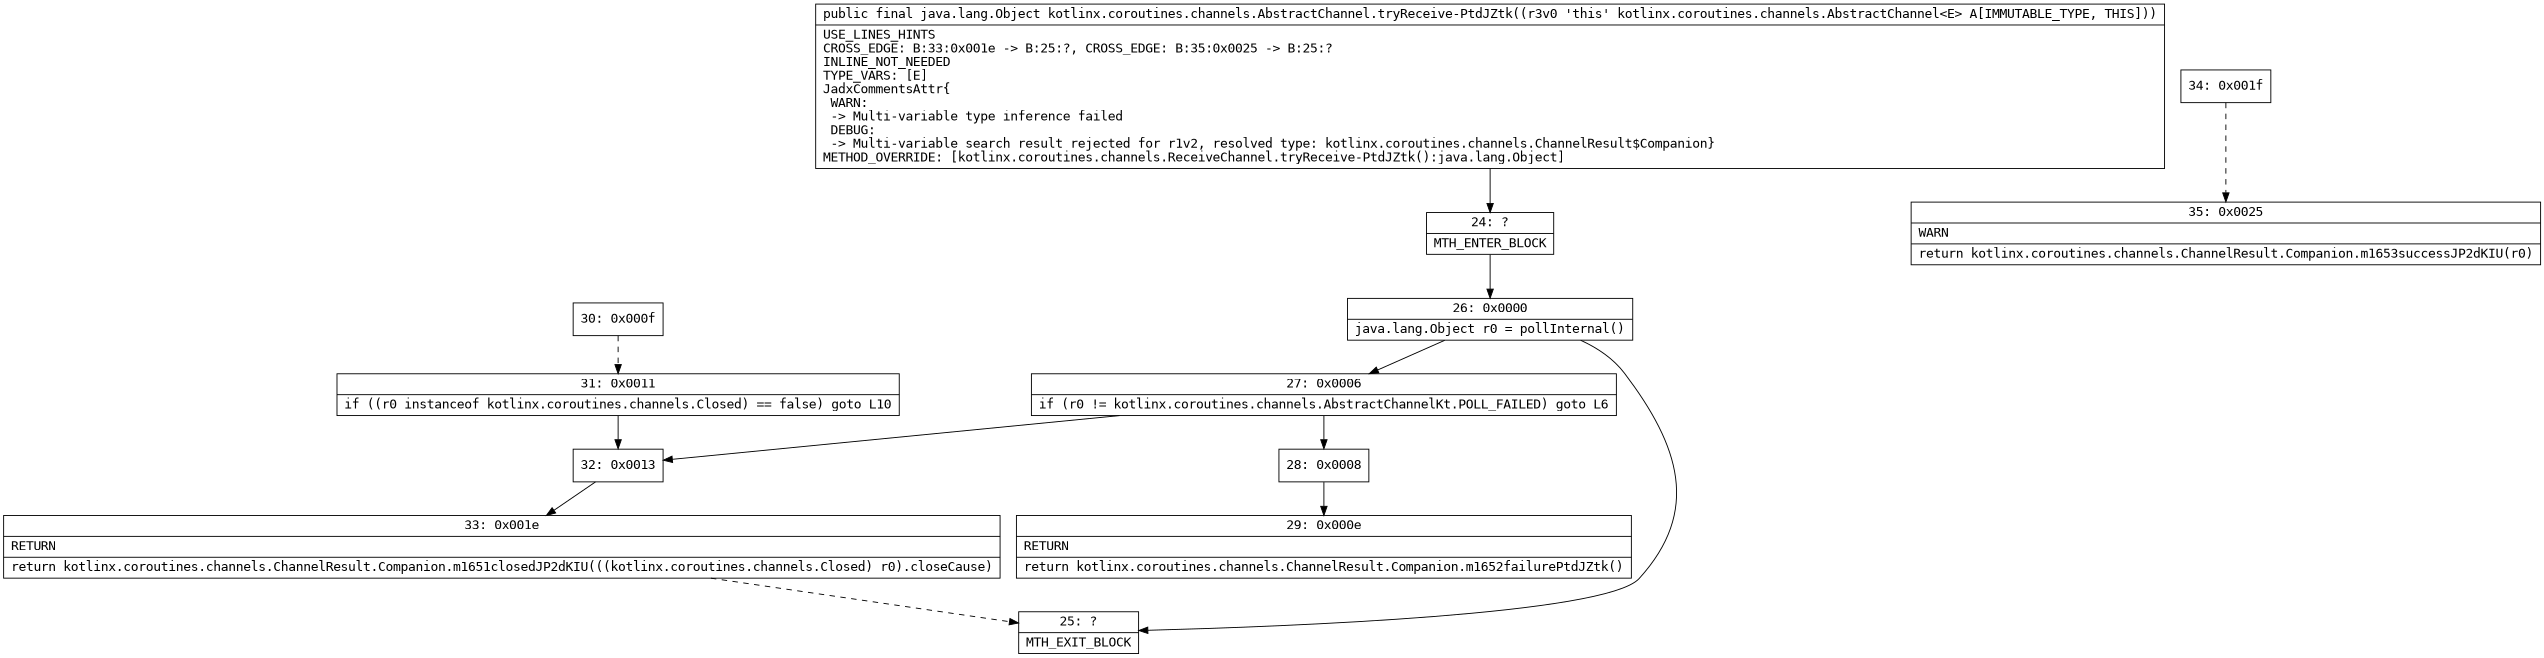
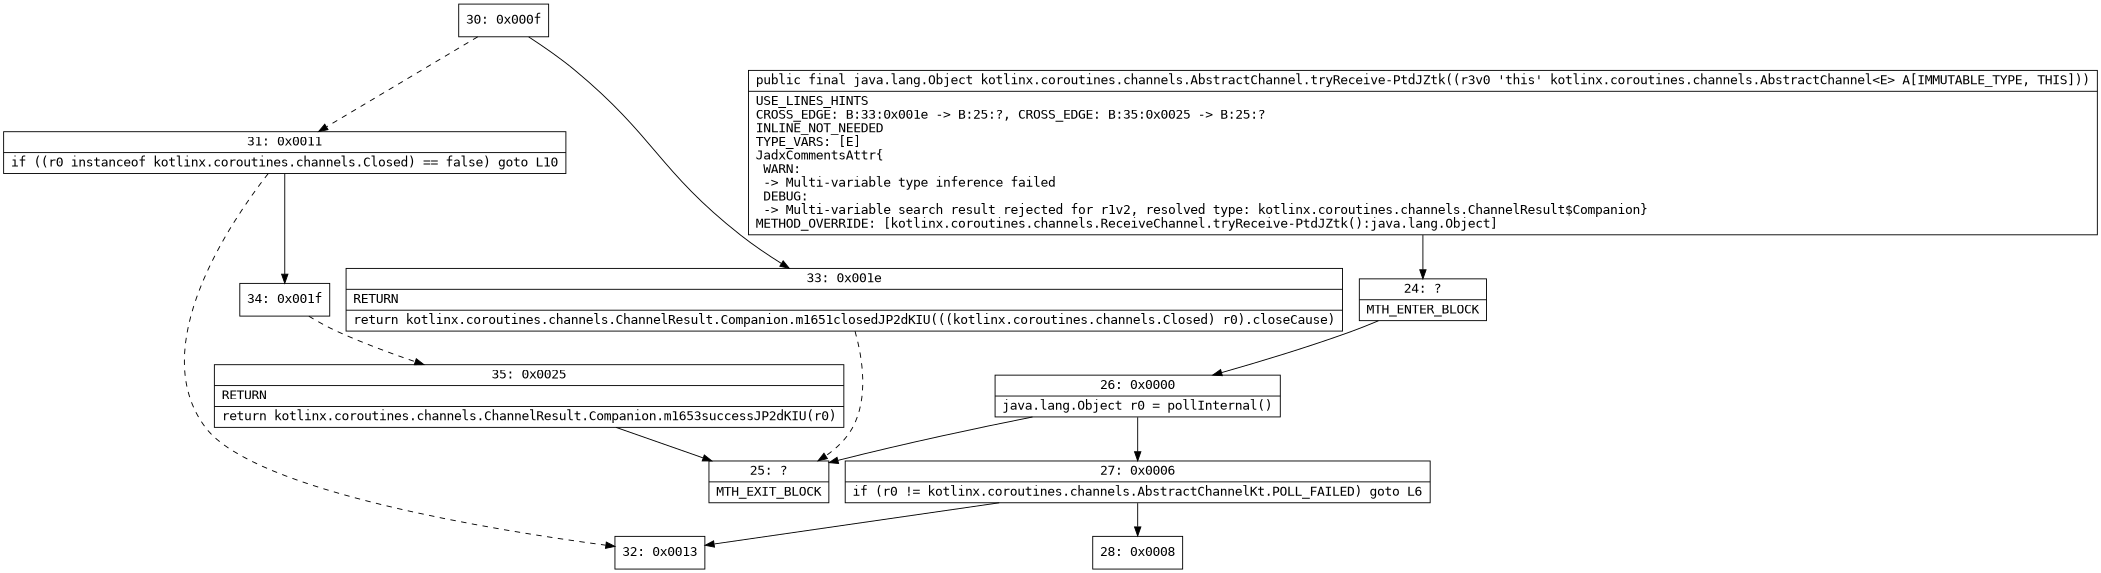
none -> (285, 224)
(1934, 233) -> (244, 396)
(618, 428) -> (265, 467)
none -> (659, 443)
(575, 496) -> (655, 151)
(1324, 547) -> none
